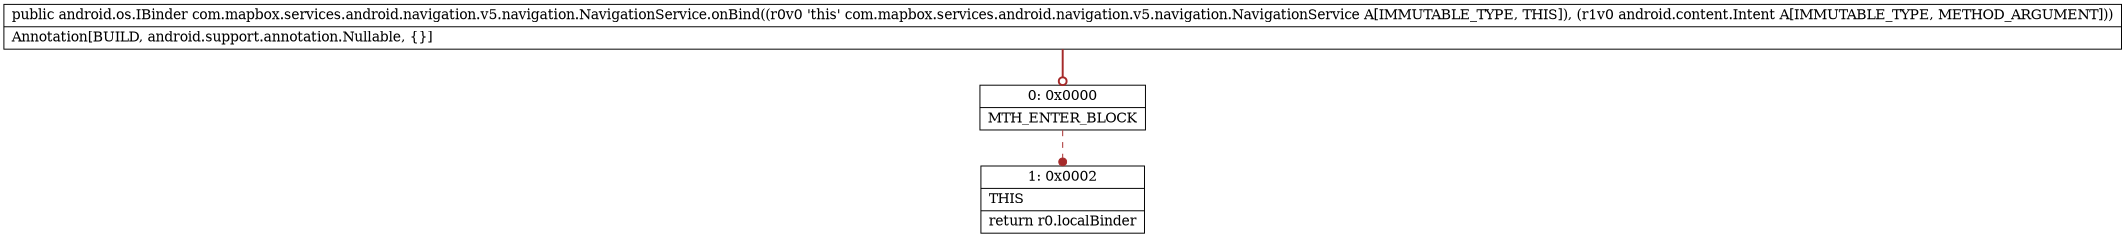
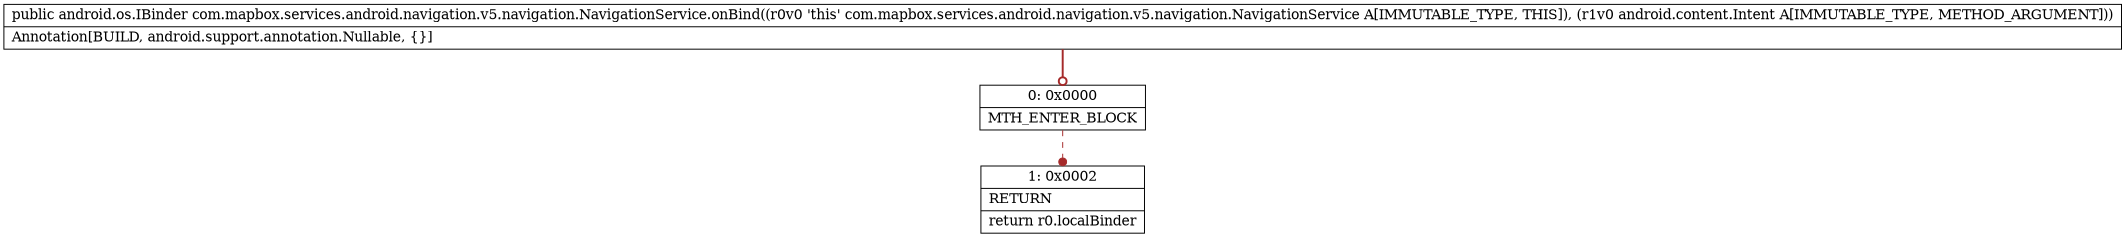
(1007, 199) -> (1020, 199)
